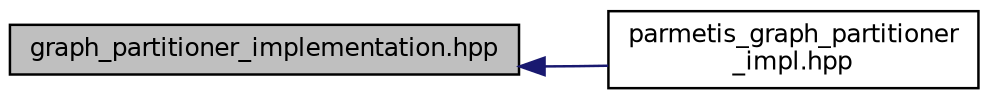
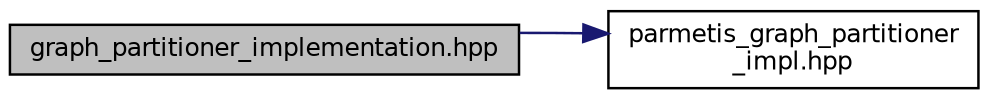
(577, 66) -> (551, 33)
